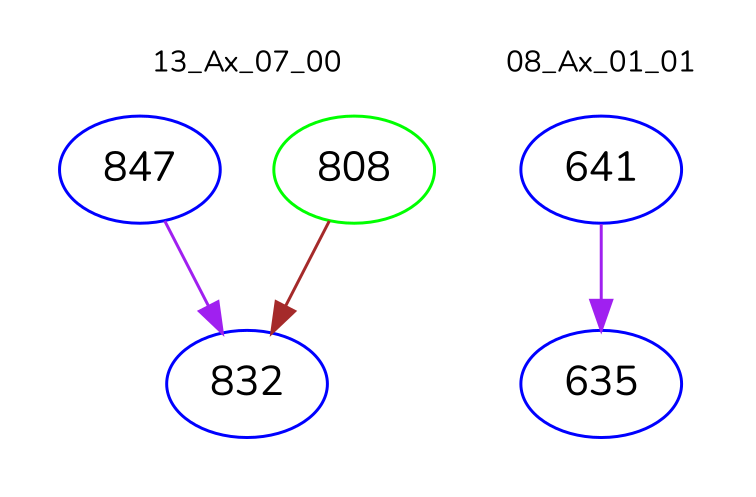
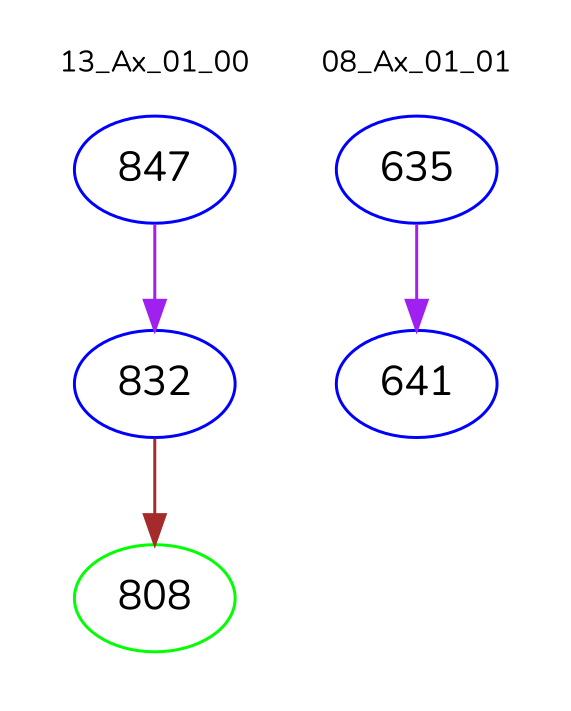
(247, 64) -> (155, 64)
(601, 262) -> (417, 262)
(307, 263) -> (155, 477)
